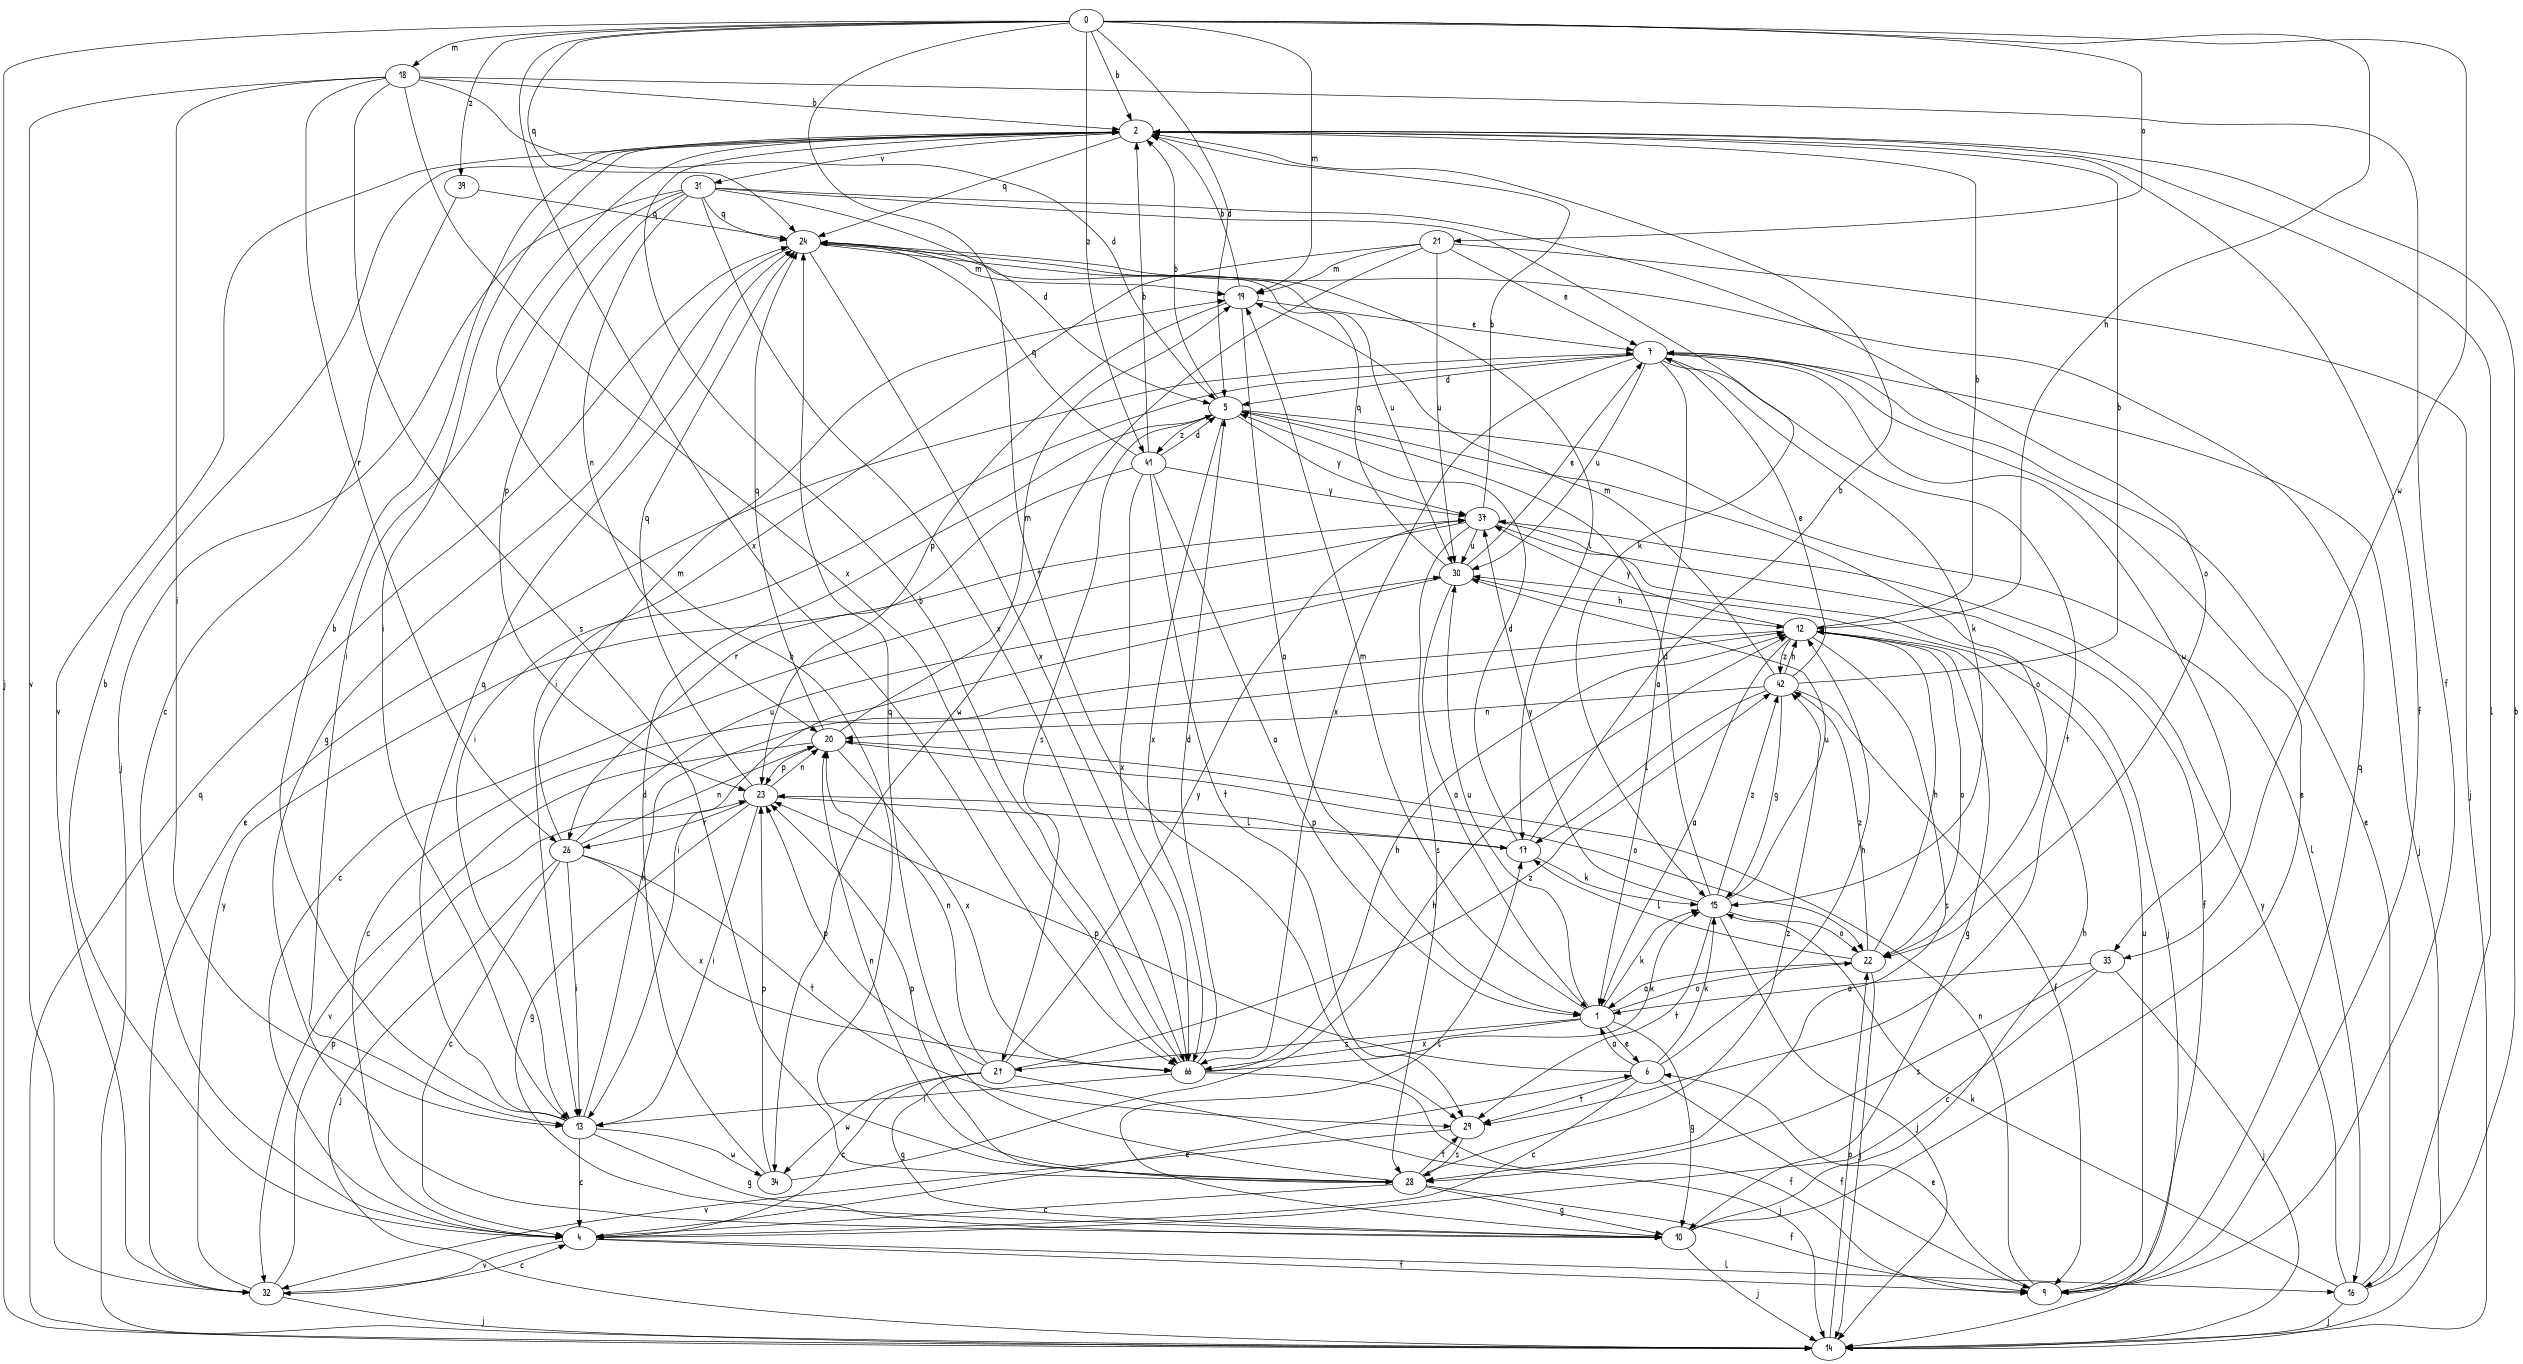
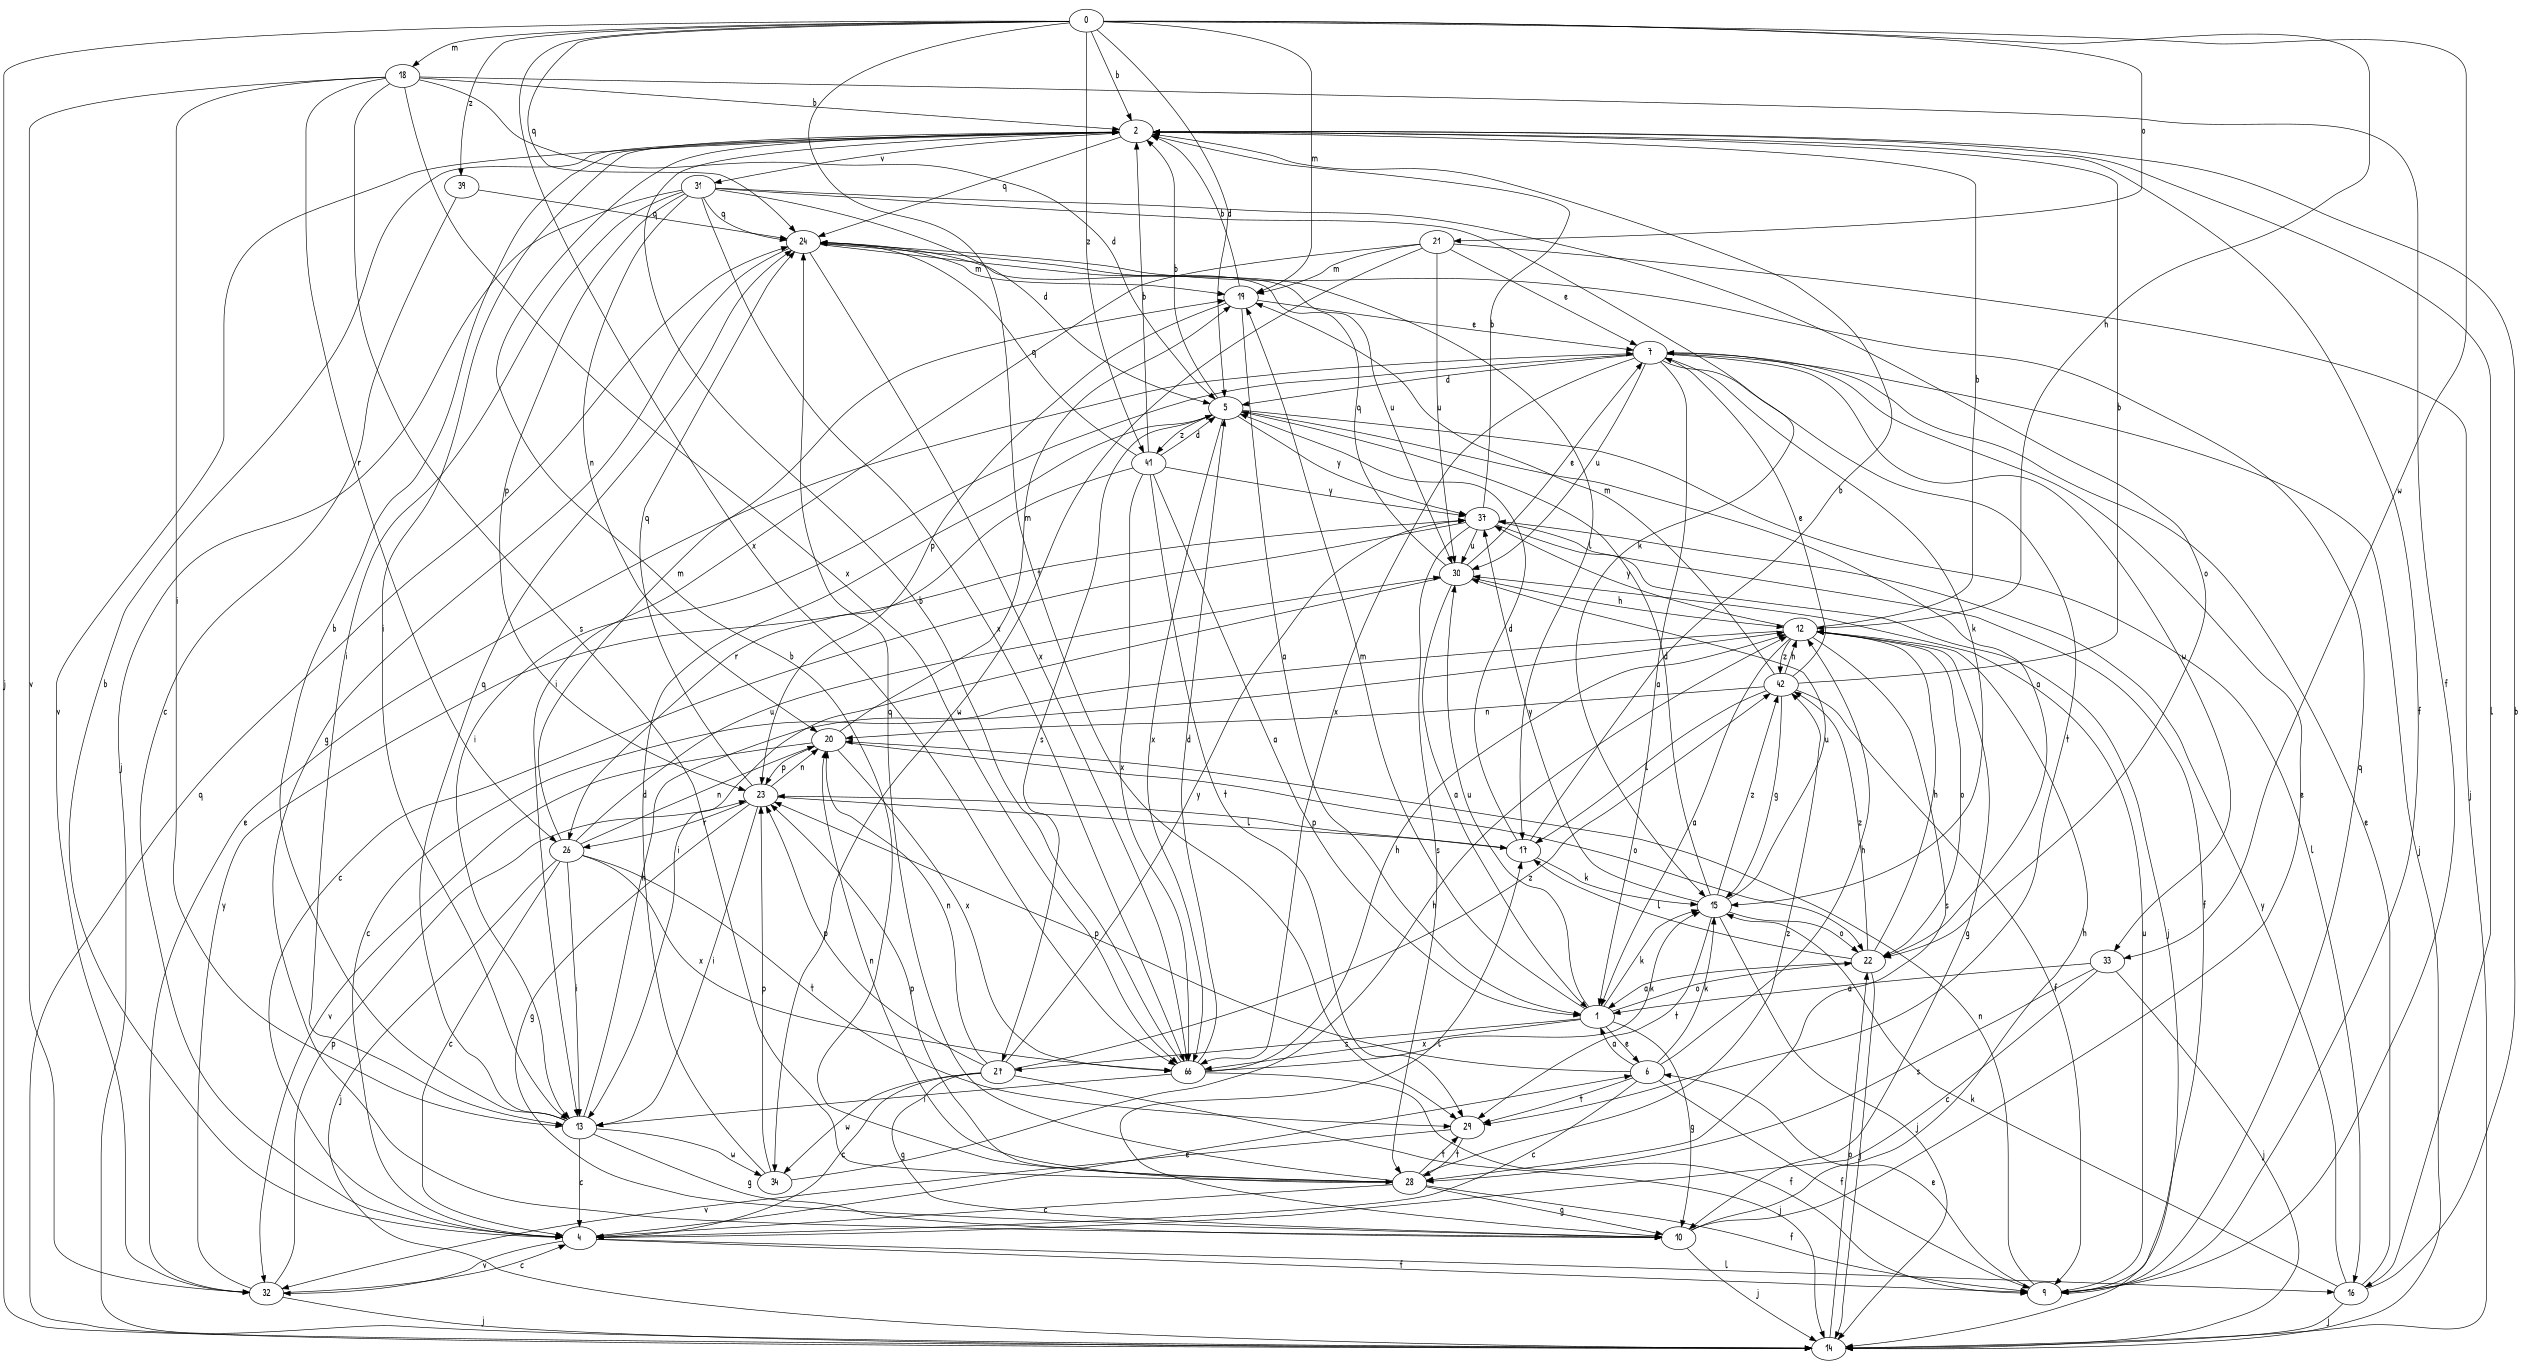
(755, 496) -> none
(2038, 685) -> (2038, 685)
(1457, 1155) -> (1457, 1155)
